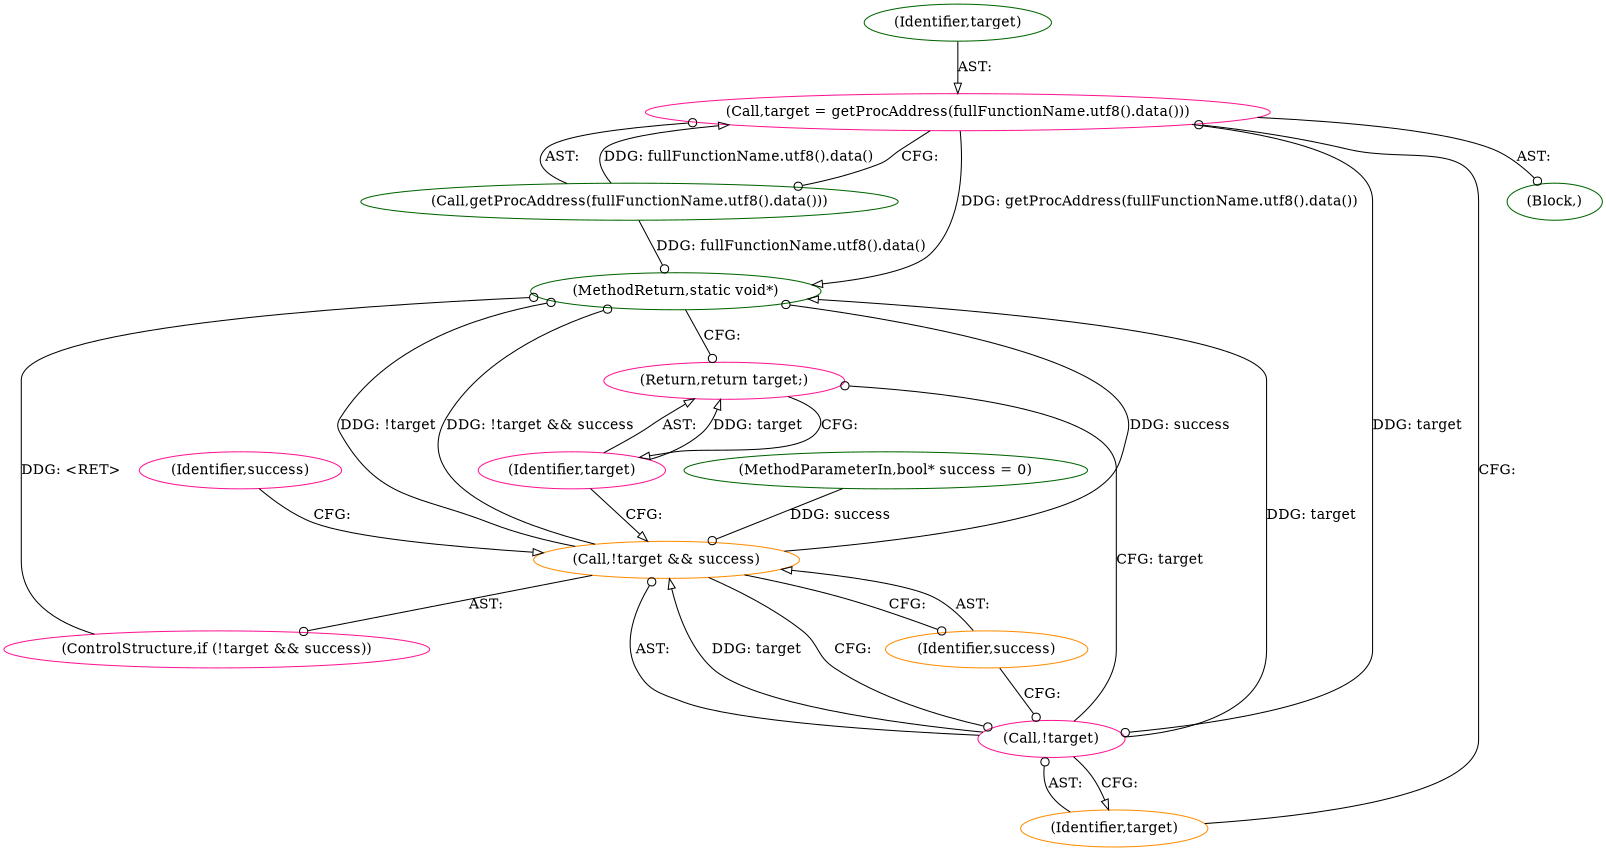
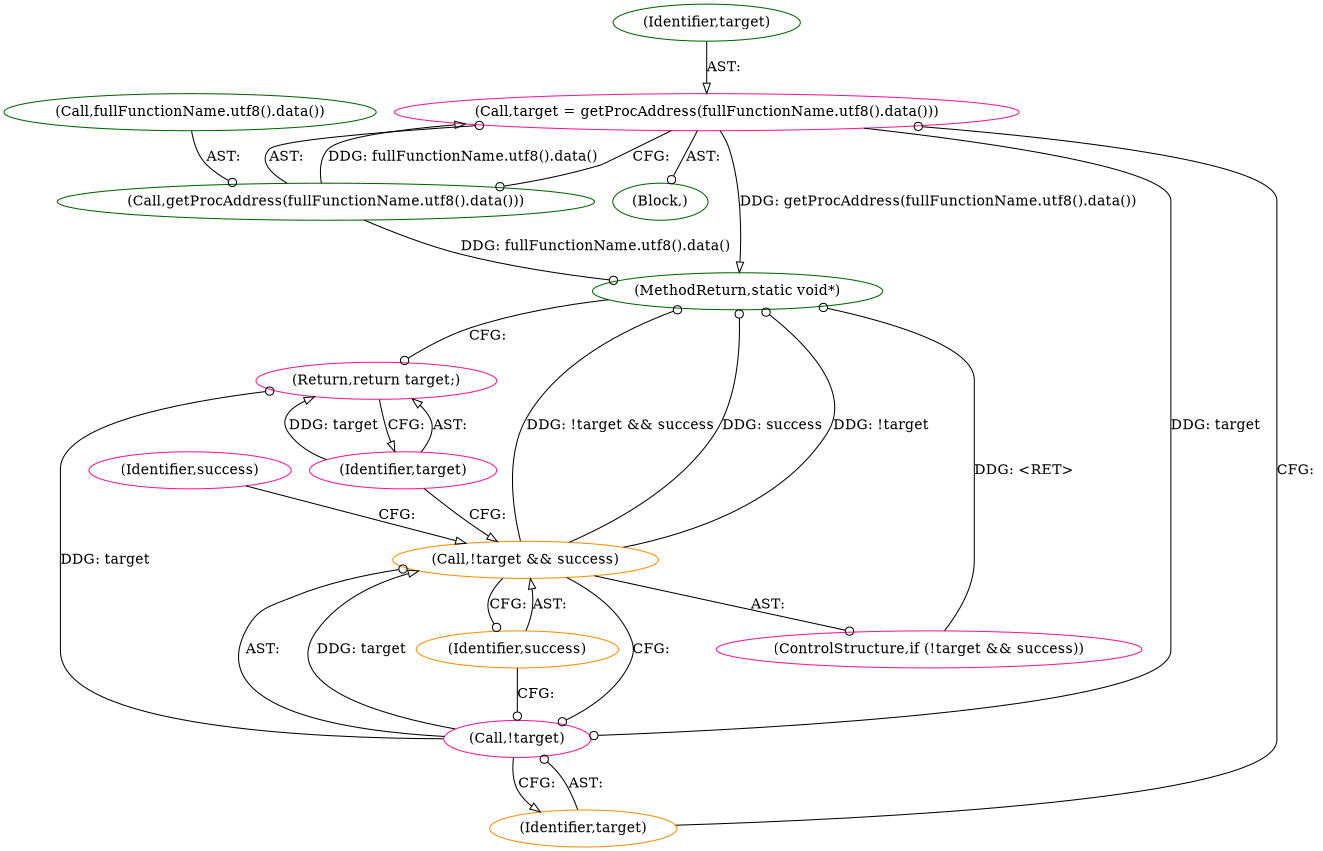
none -> (190, 112)
(1264, 376) -> none
(886, 470) -> none
(1160, 560) -> (106, 560)
